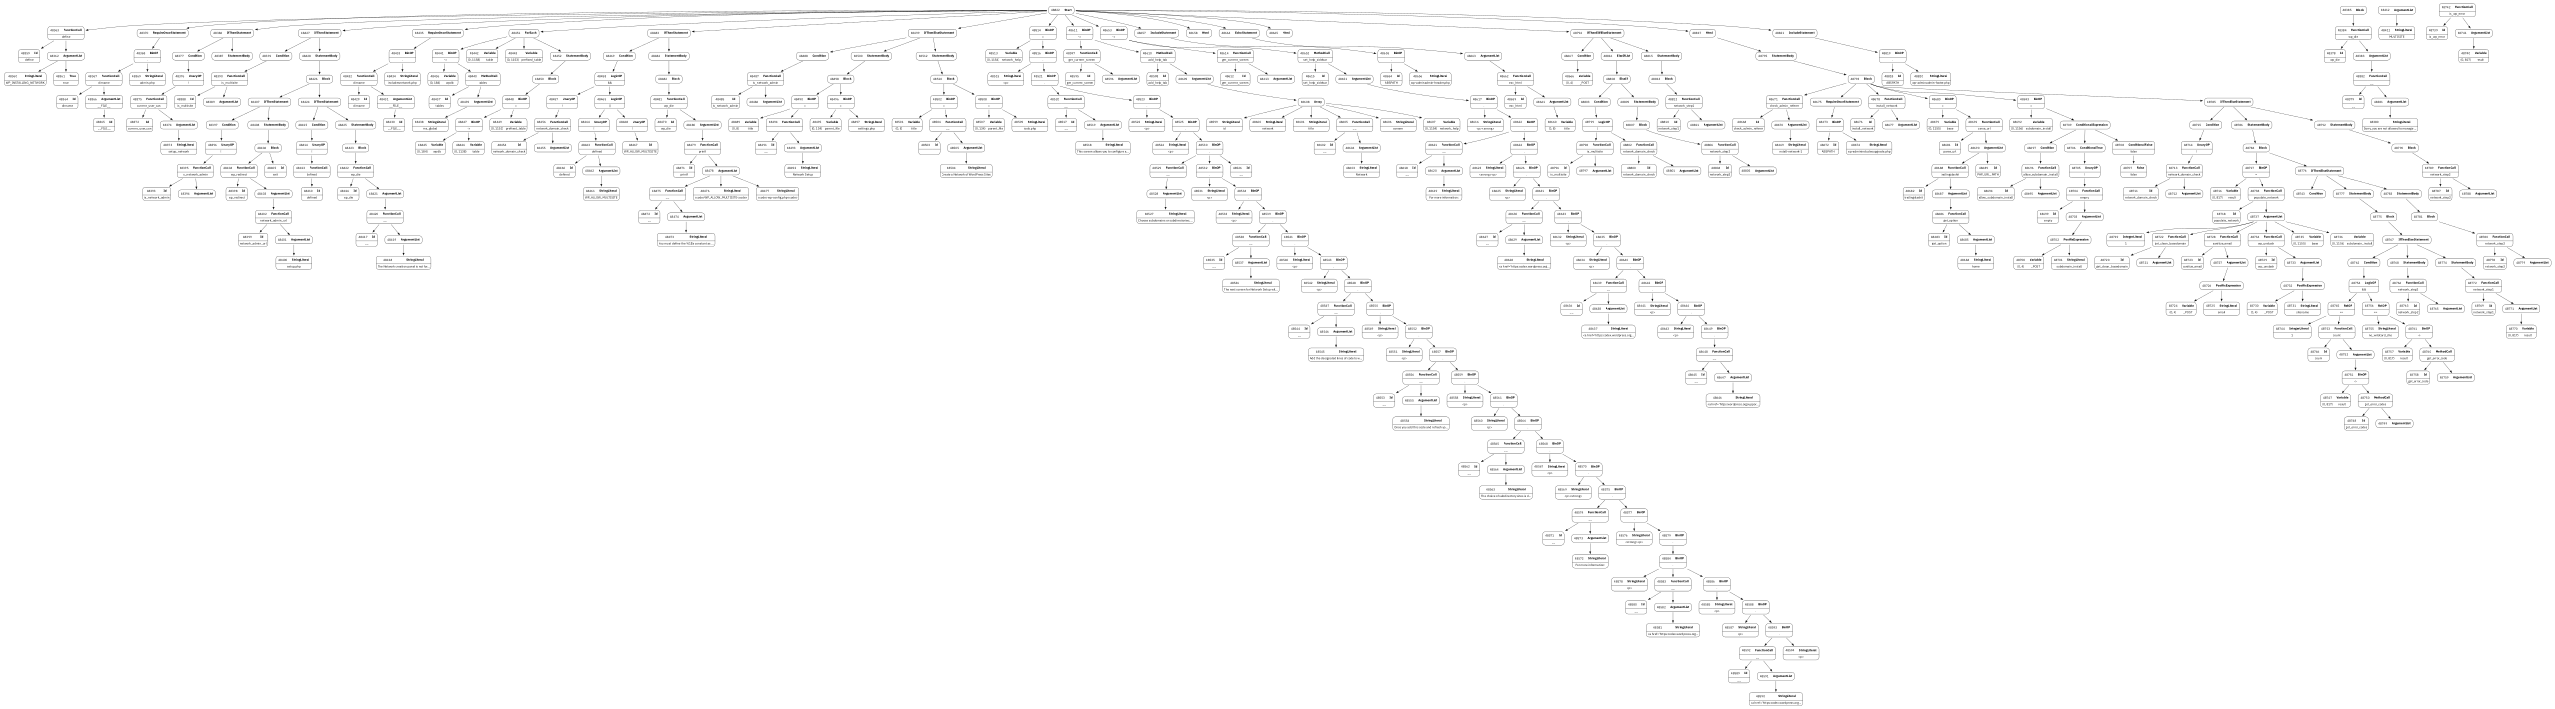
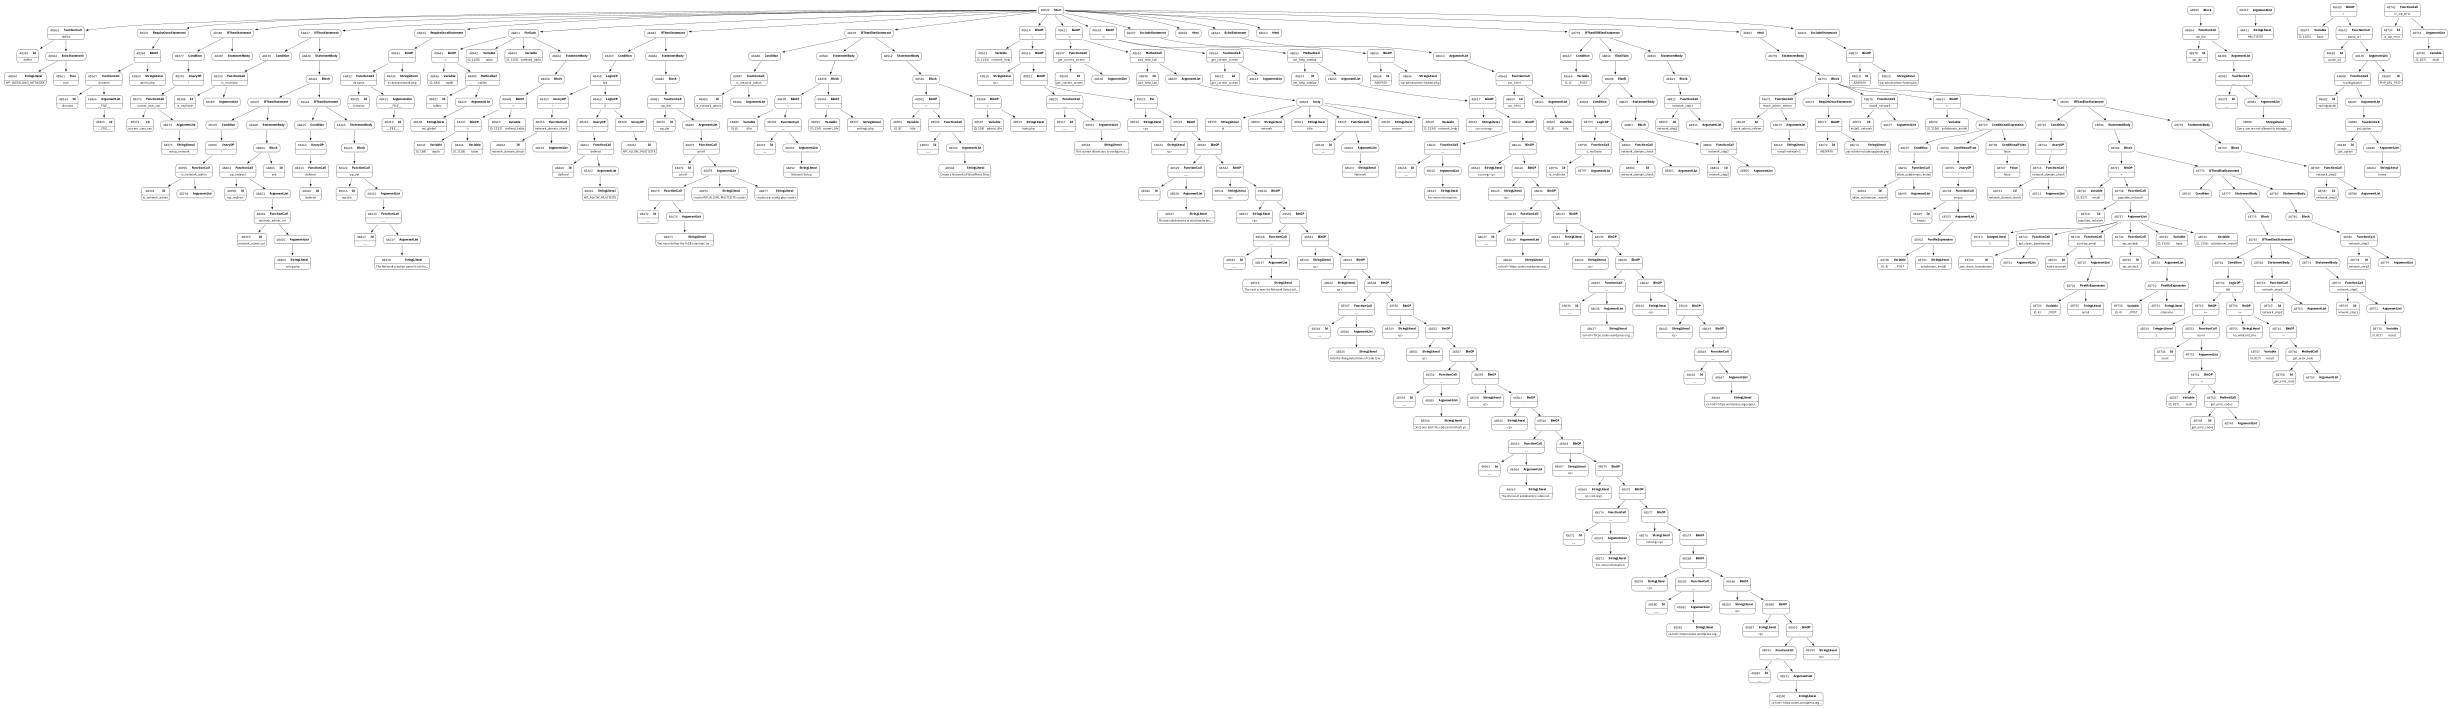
(73, 56) -> (73, 56)
(1901, 93) -> none
(1154, 99) -> (1152, 99)
(1224, 159) -> (1169, 182)
